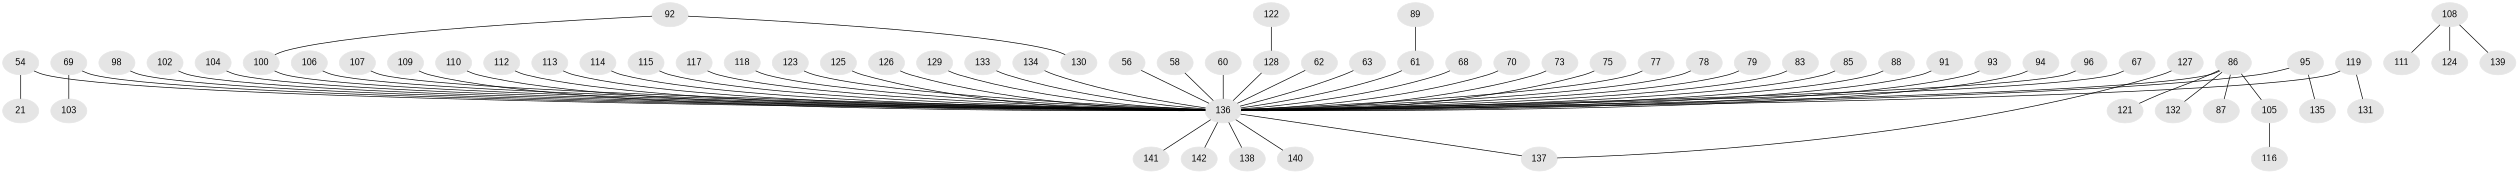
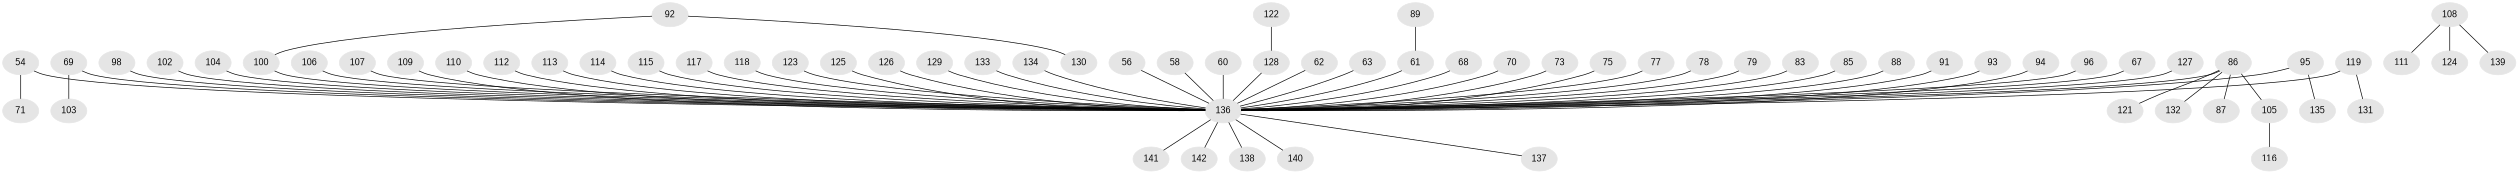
(21, 111) -> (21, 111)
(1867, 133) -> (1707, 100)
